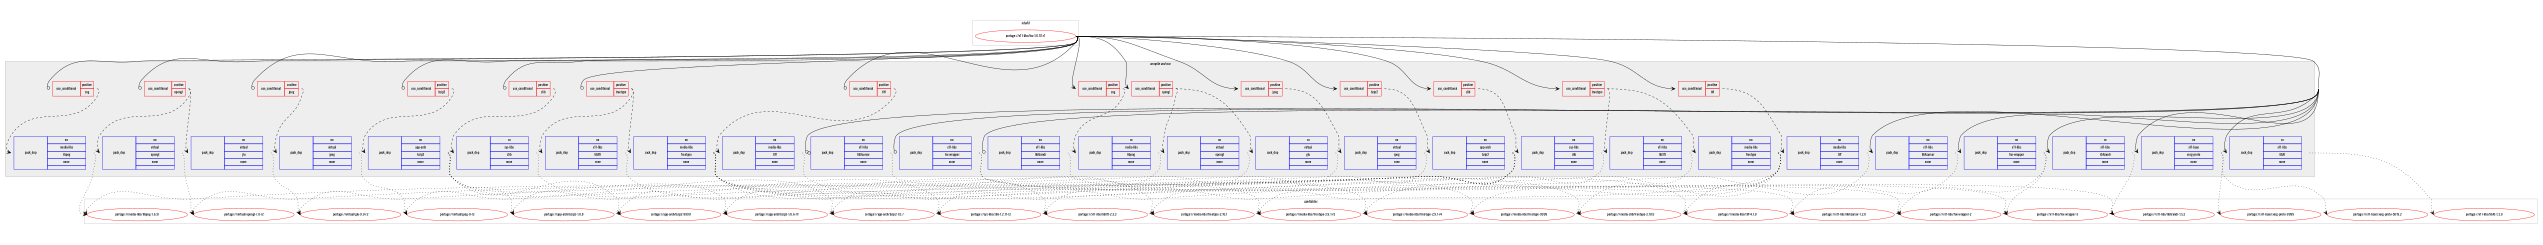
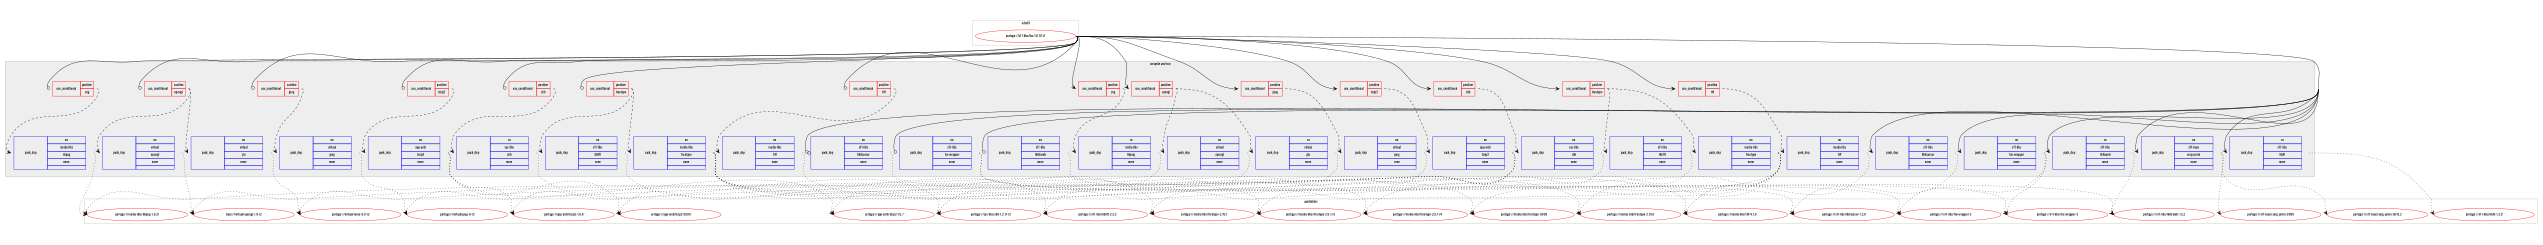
(244, 215) -> (244, 215)
(351, 215) -> (351, 215)
(777, 215) -> none
